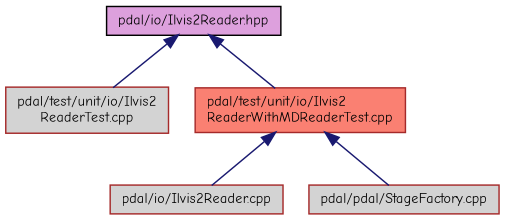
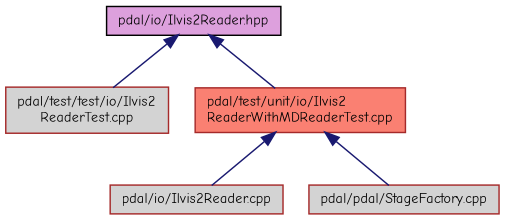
(87, 110) -> (87, 110)
